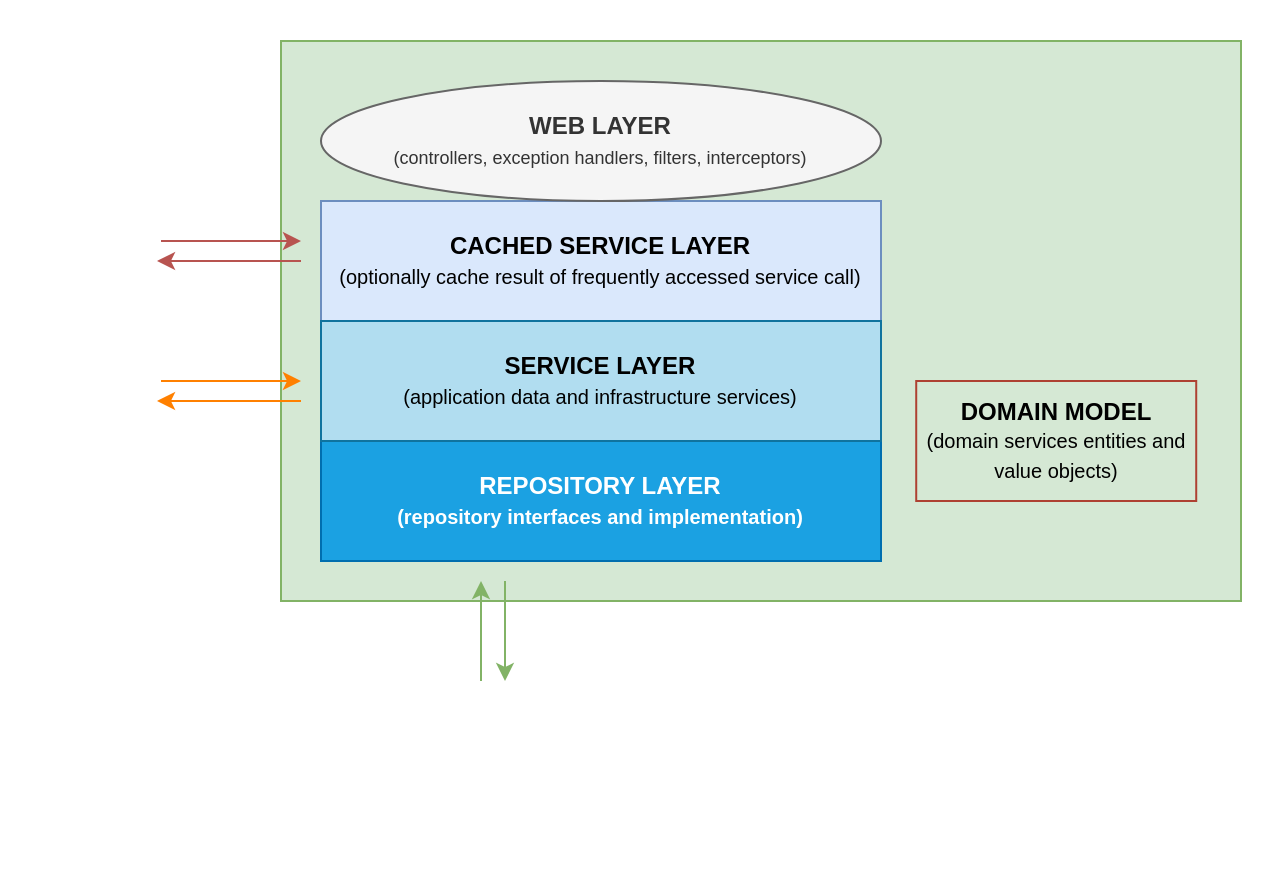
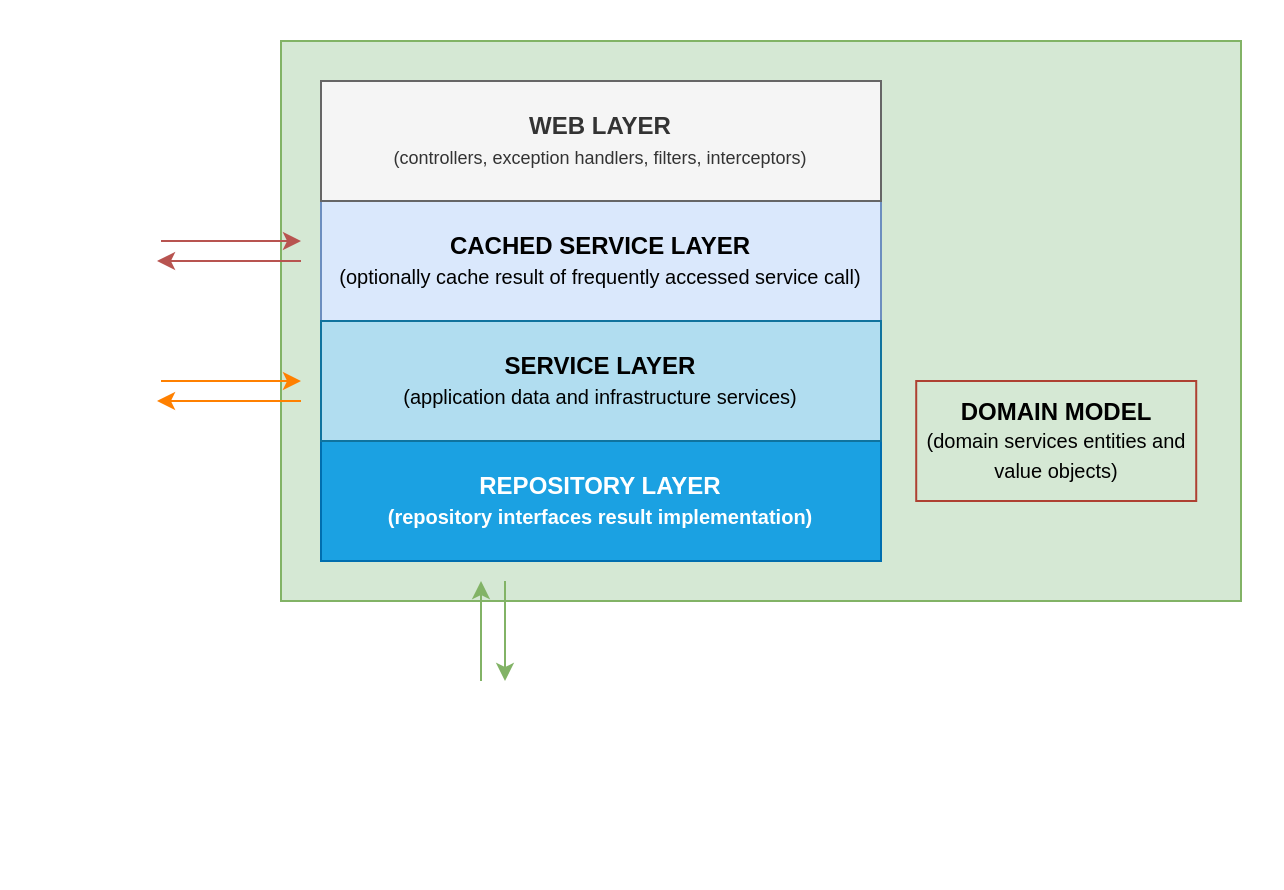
(601, 141) -> (601, 141)
(601, 501) -> (601, 501)
